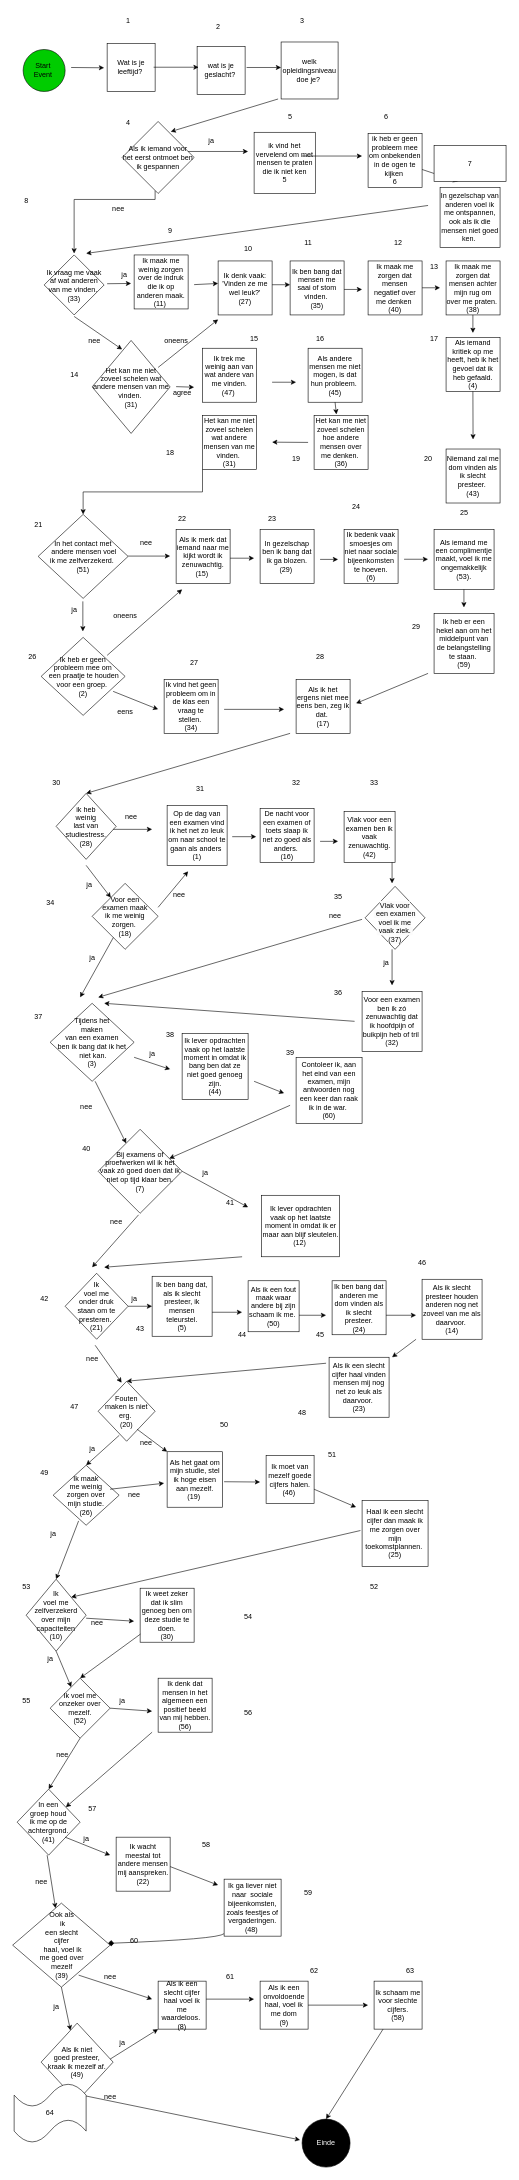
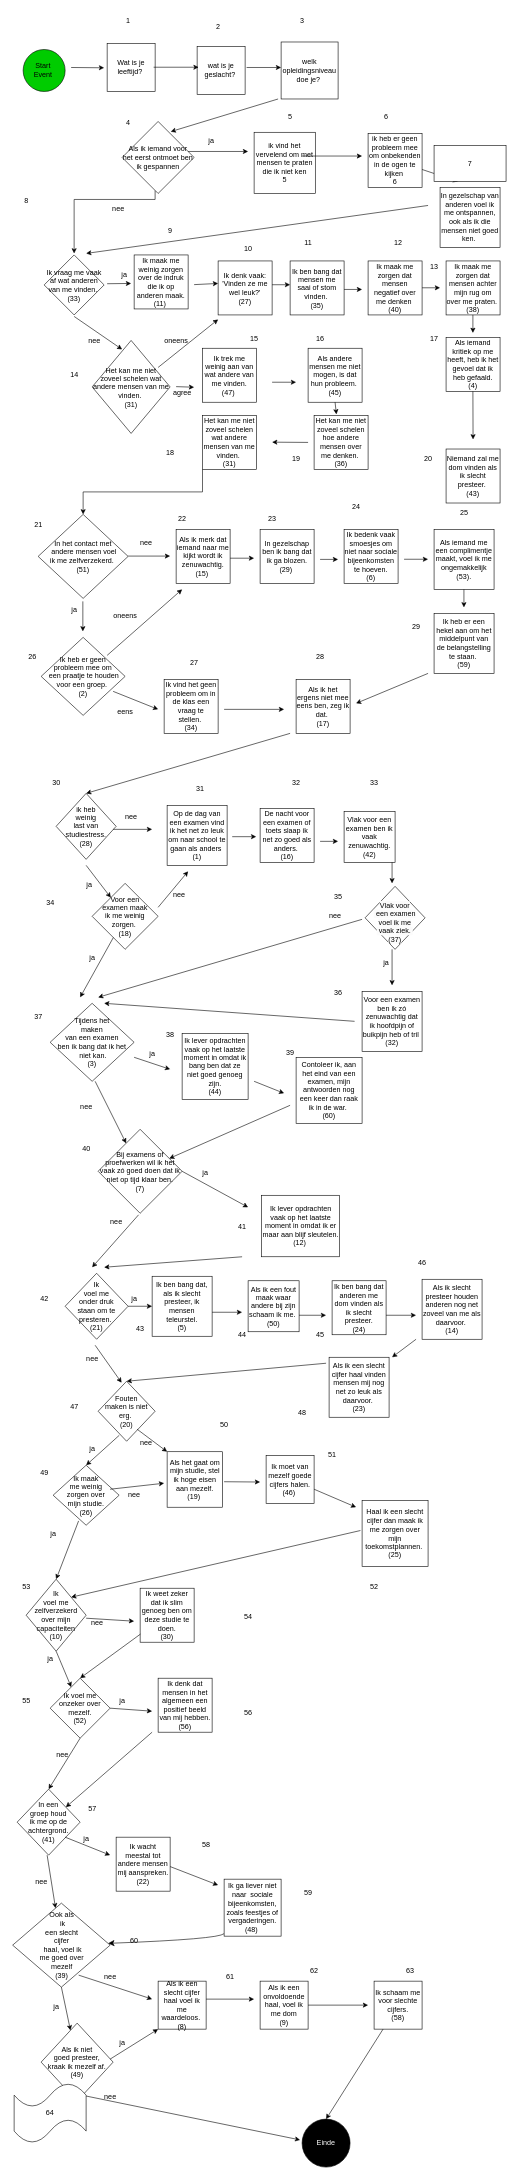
(230, 1203) -> (242, 1227)
(115, 1943) -> (114, 1943)
